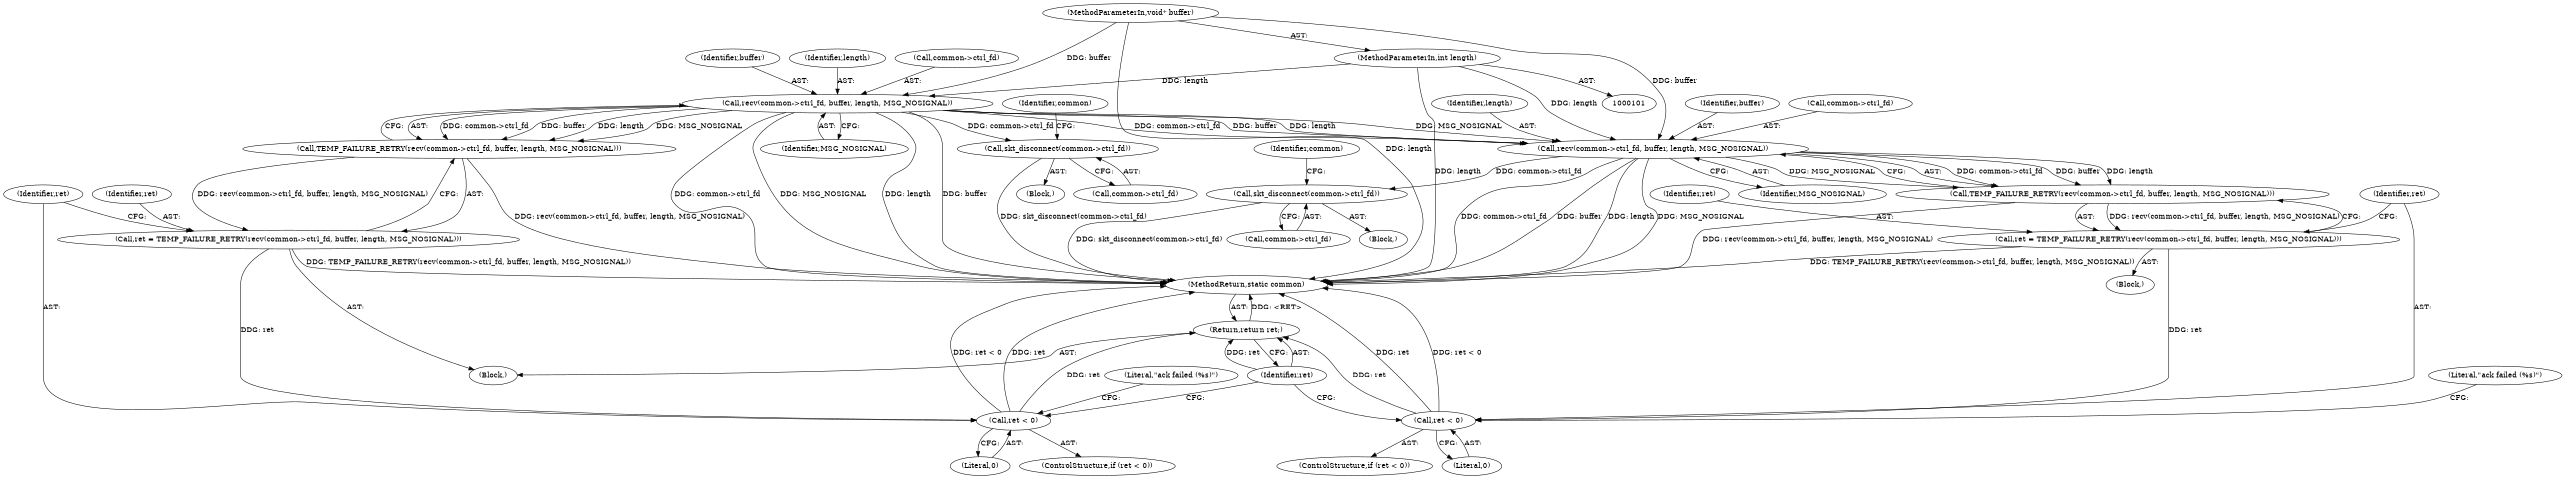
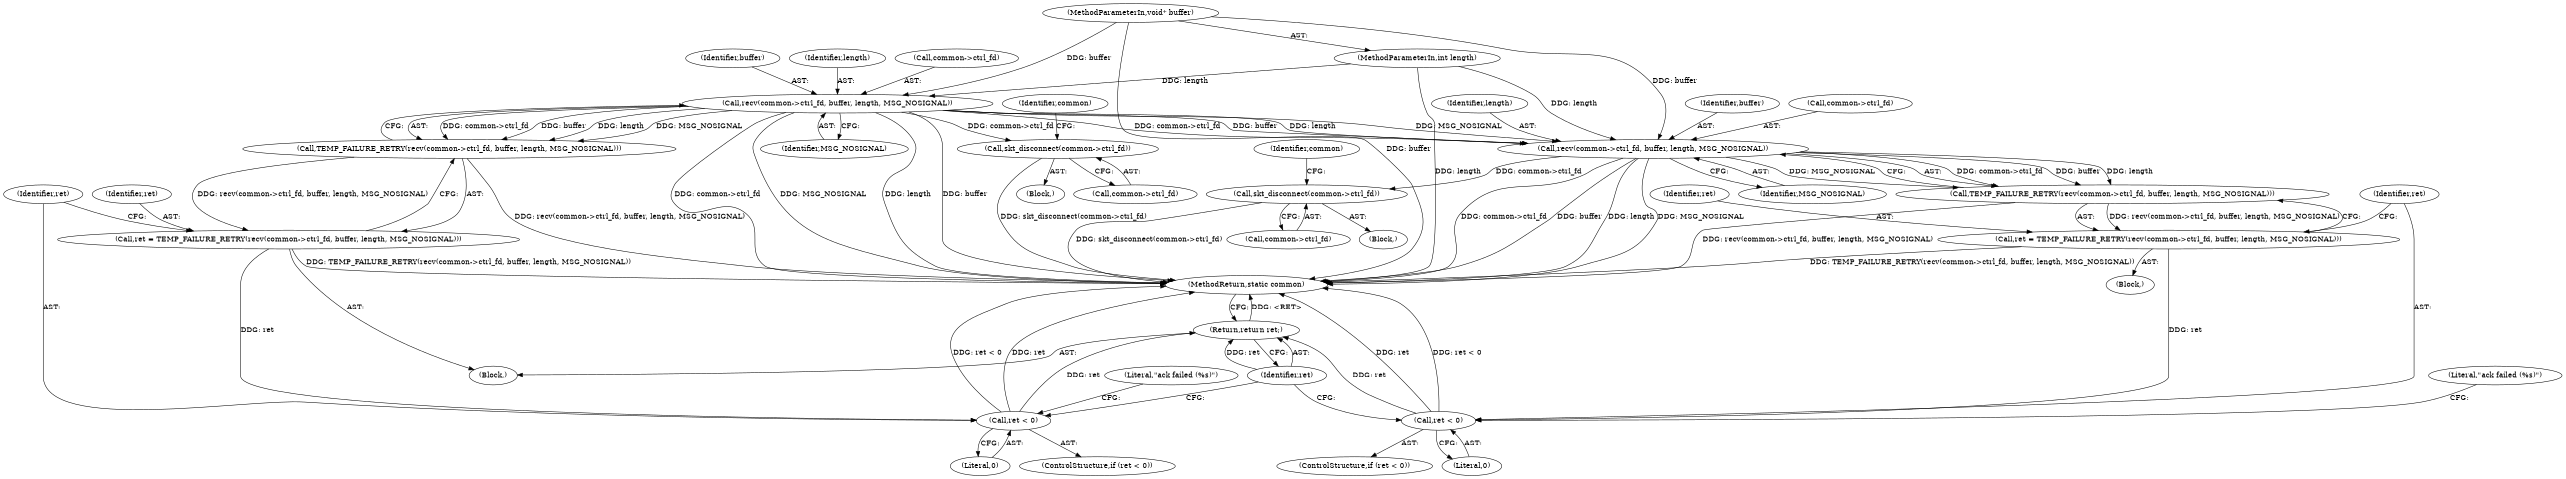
(1629, 104) -> none
(1409, 149) -> (1409, 149)
(1241, 308) -> (1241, 308)
